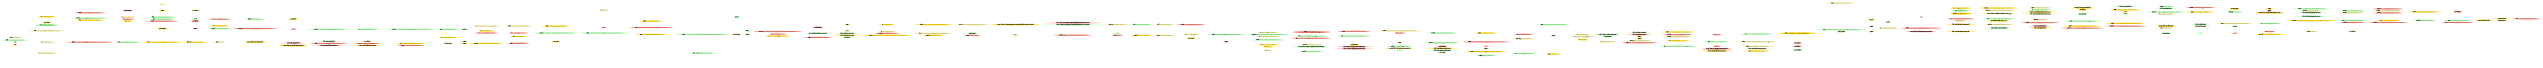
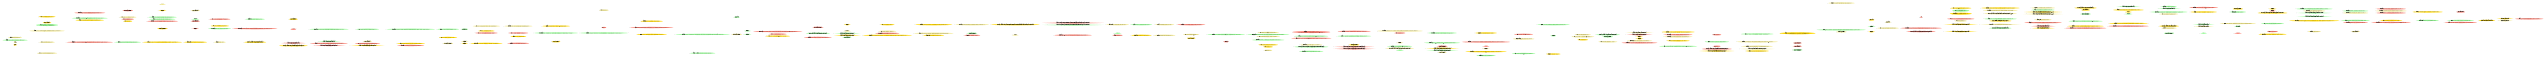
(1999, 24) -> (2000, 24)
